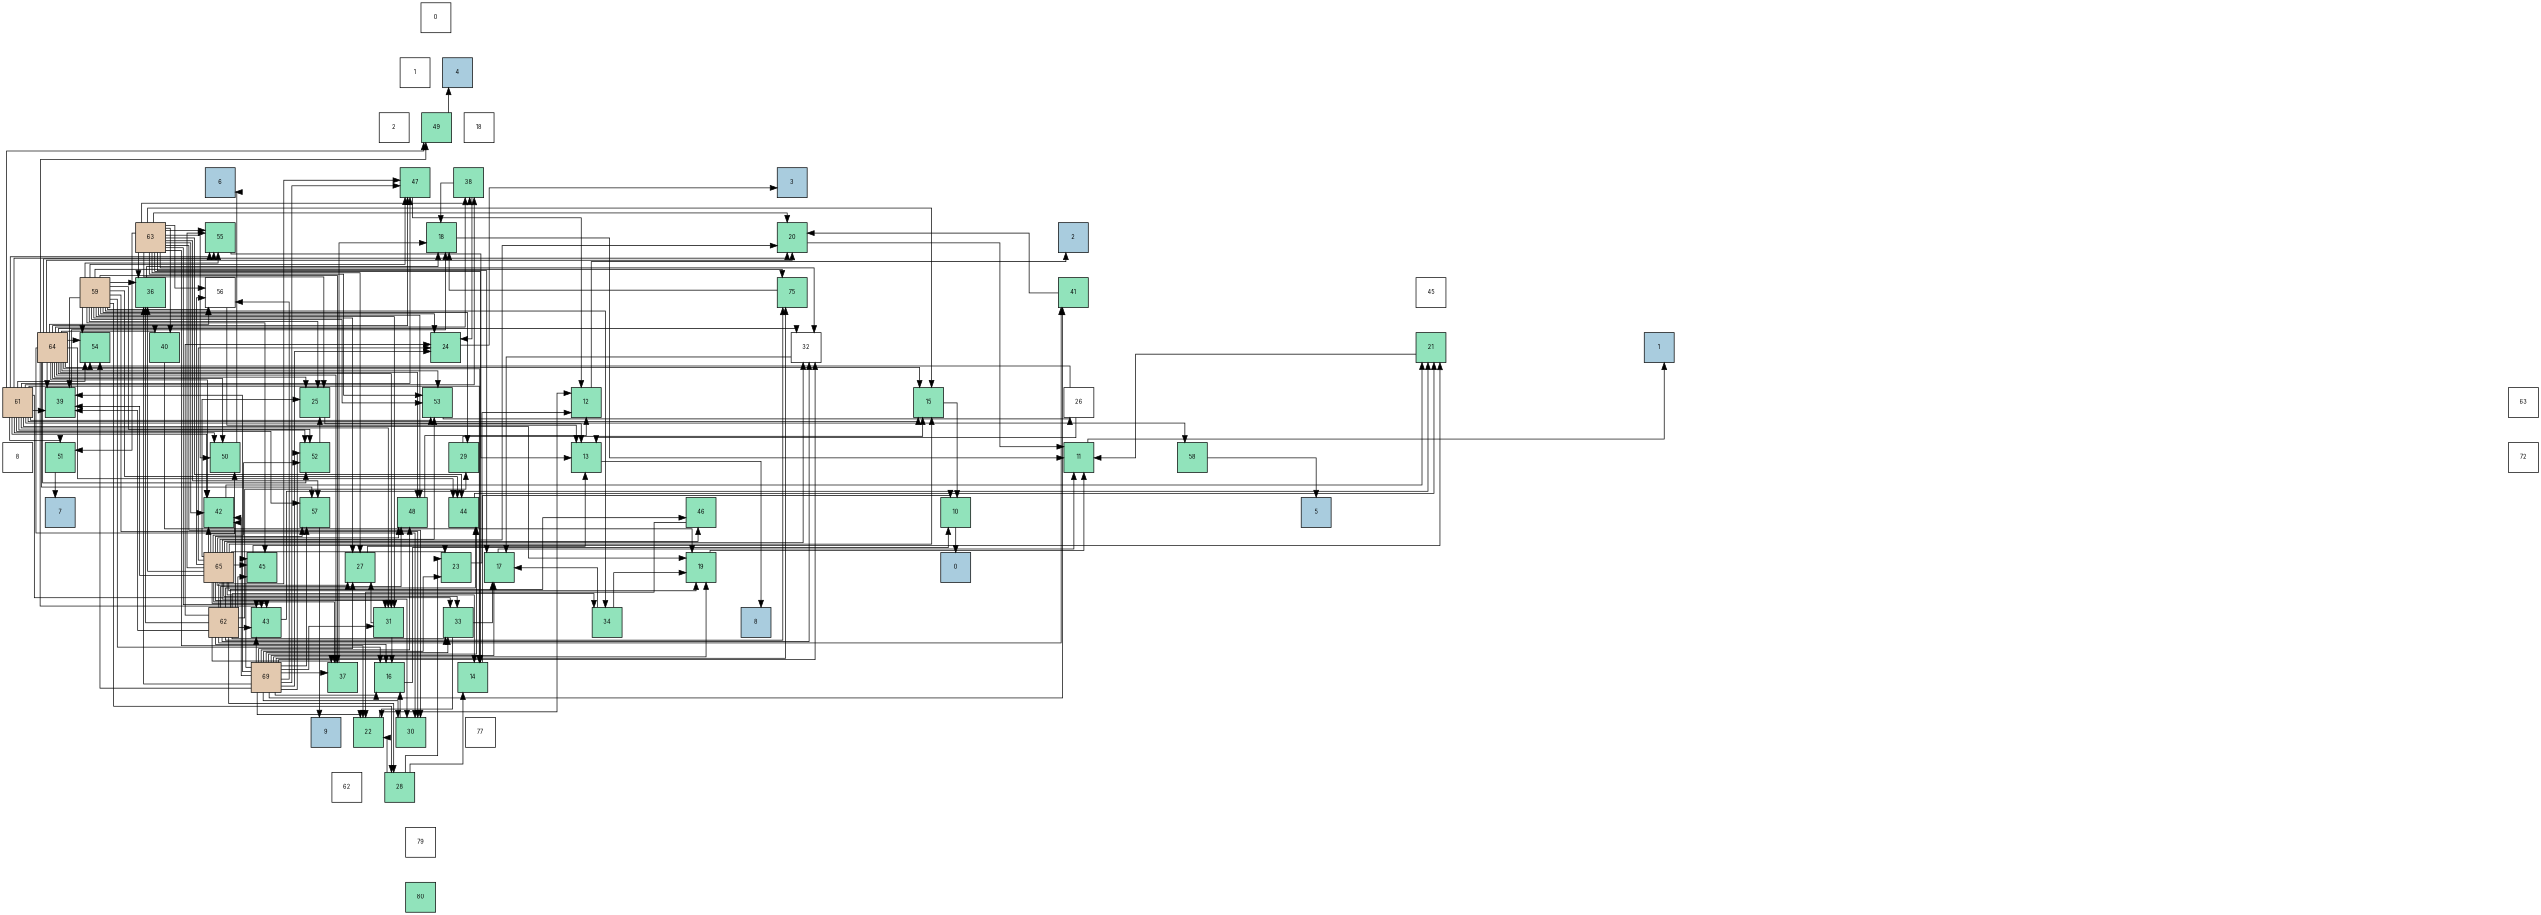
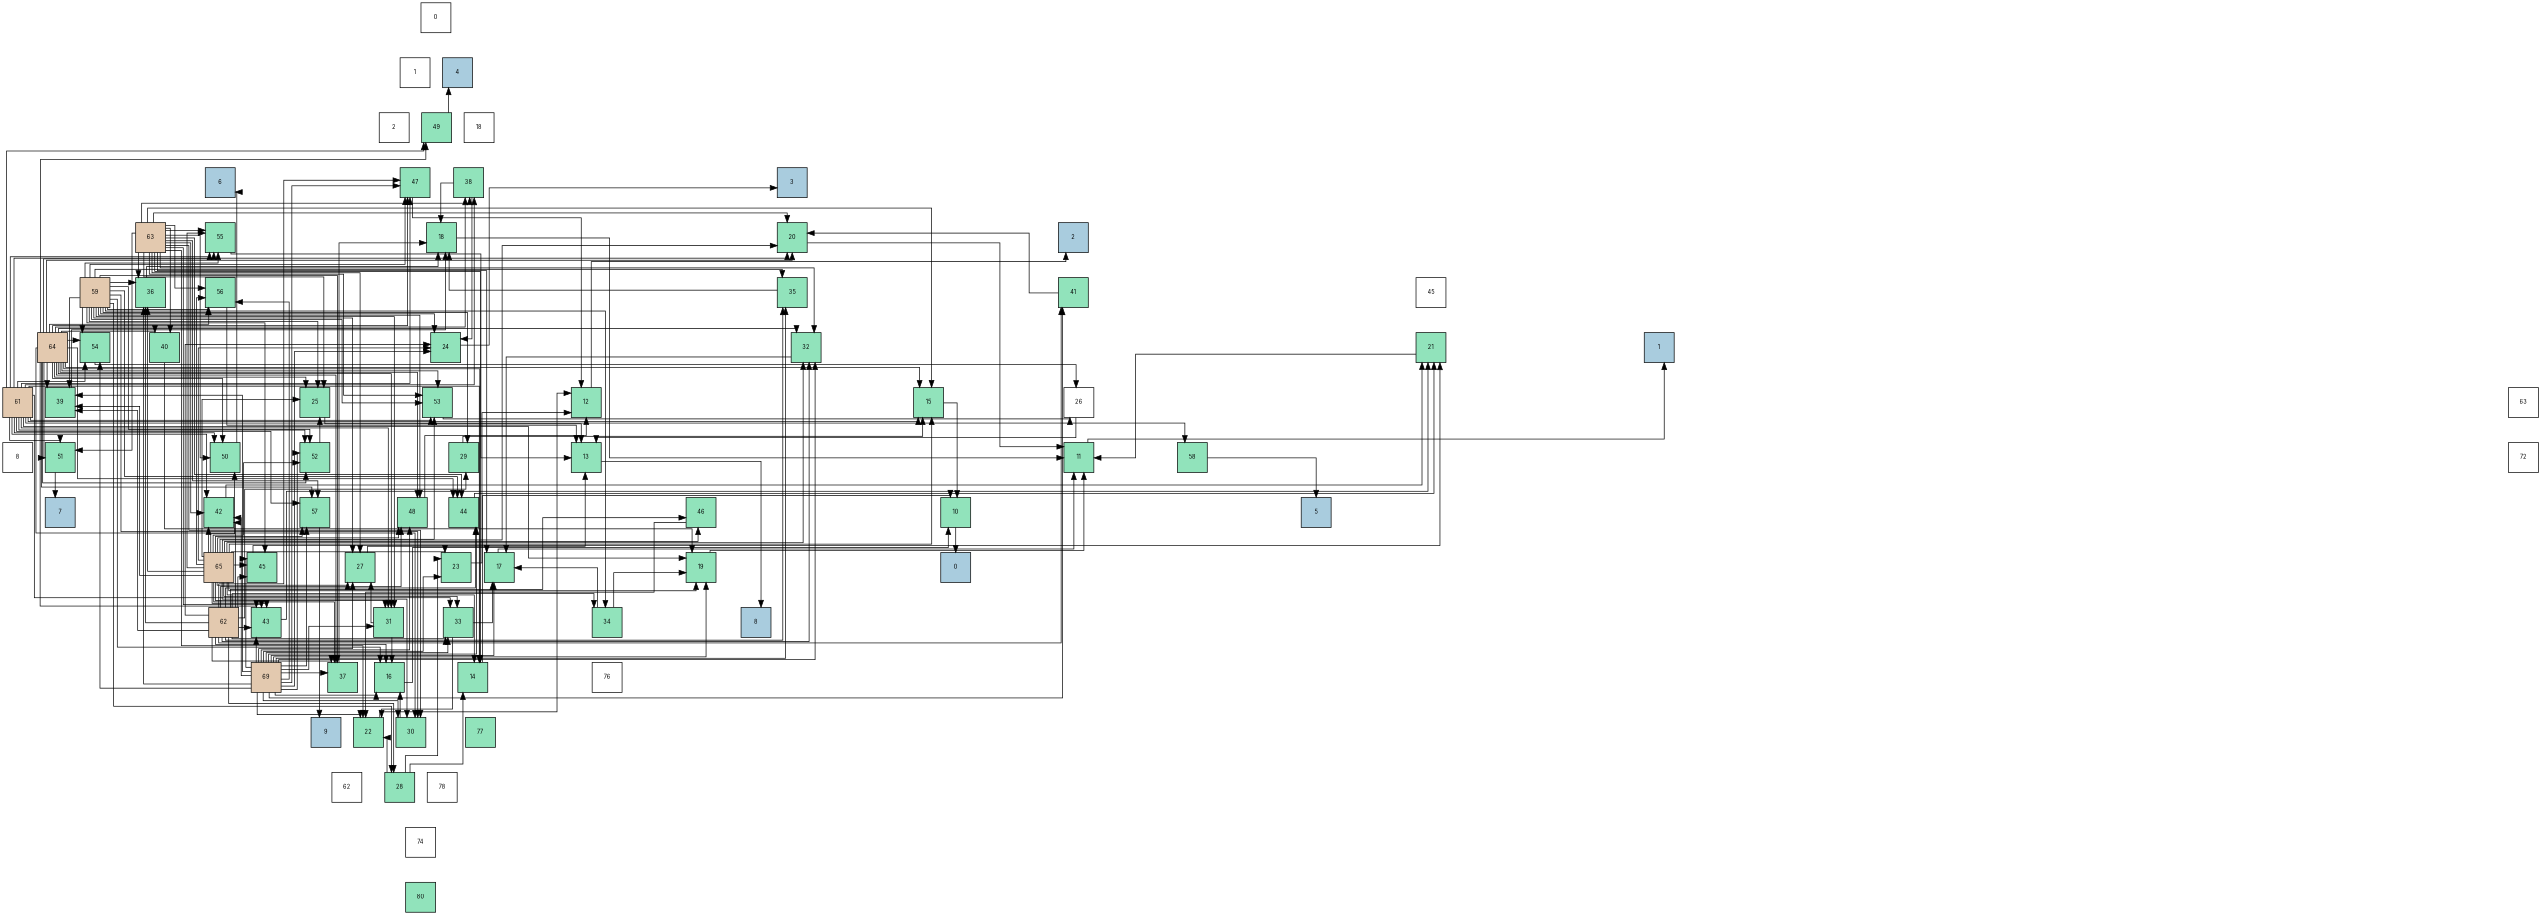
(220, 293) -> (220, 293)
(792, 293) -> (792, 293)
(806, 348) -> (806, 348)
(591, 366) -> (593, 365)
(36, 411) -> none
(207, 412) -> (44, 410)
none -> (607, 677)
(480, 732) -> (480, 732)
none -> (442, 787)
(421, 842) -> (421, 842)
